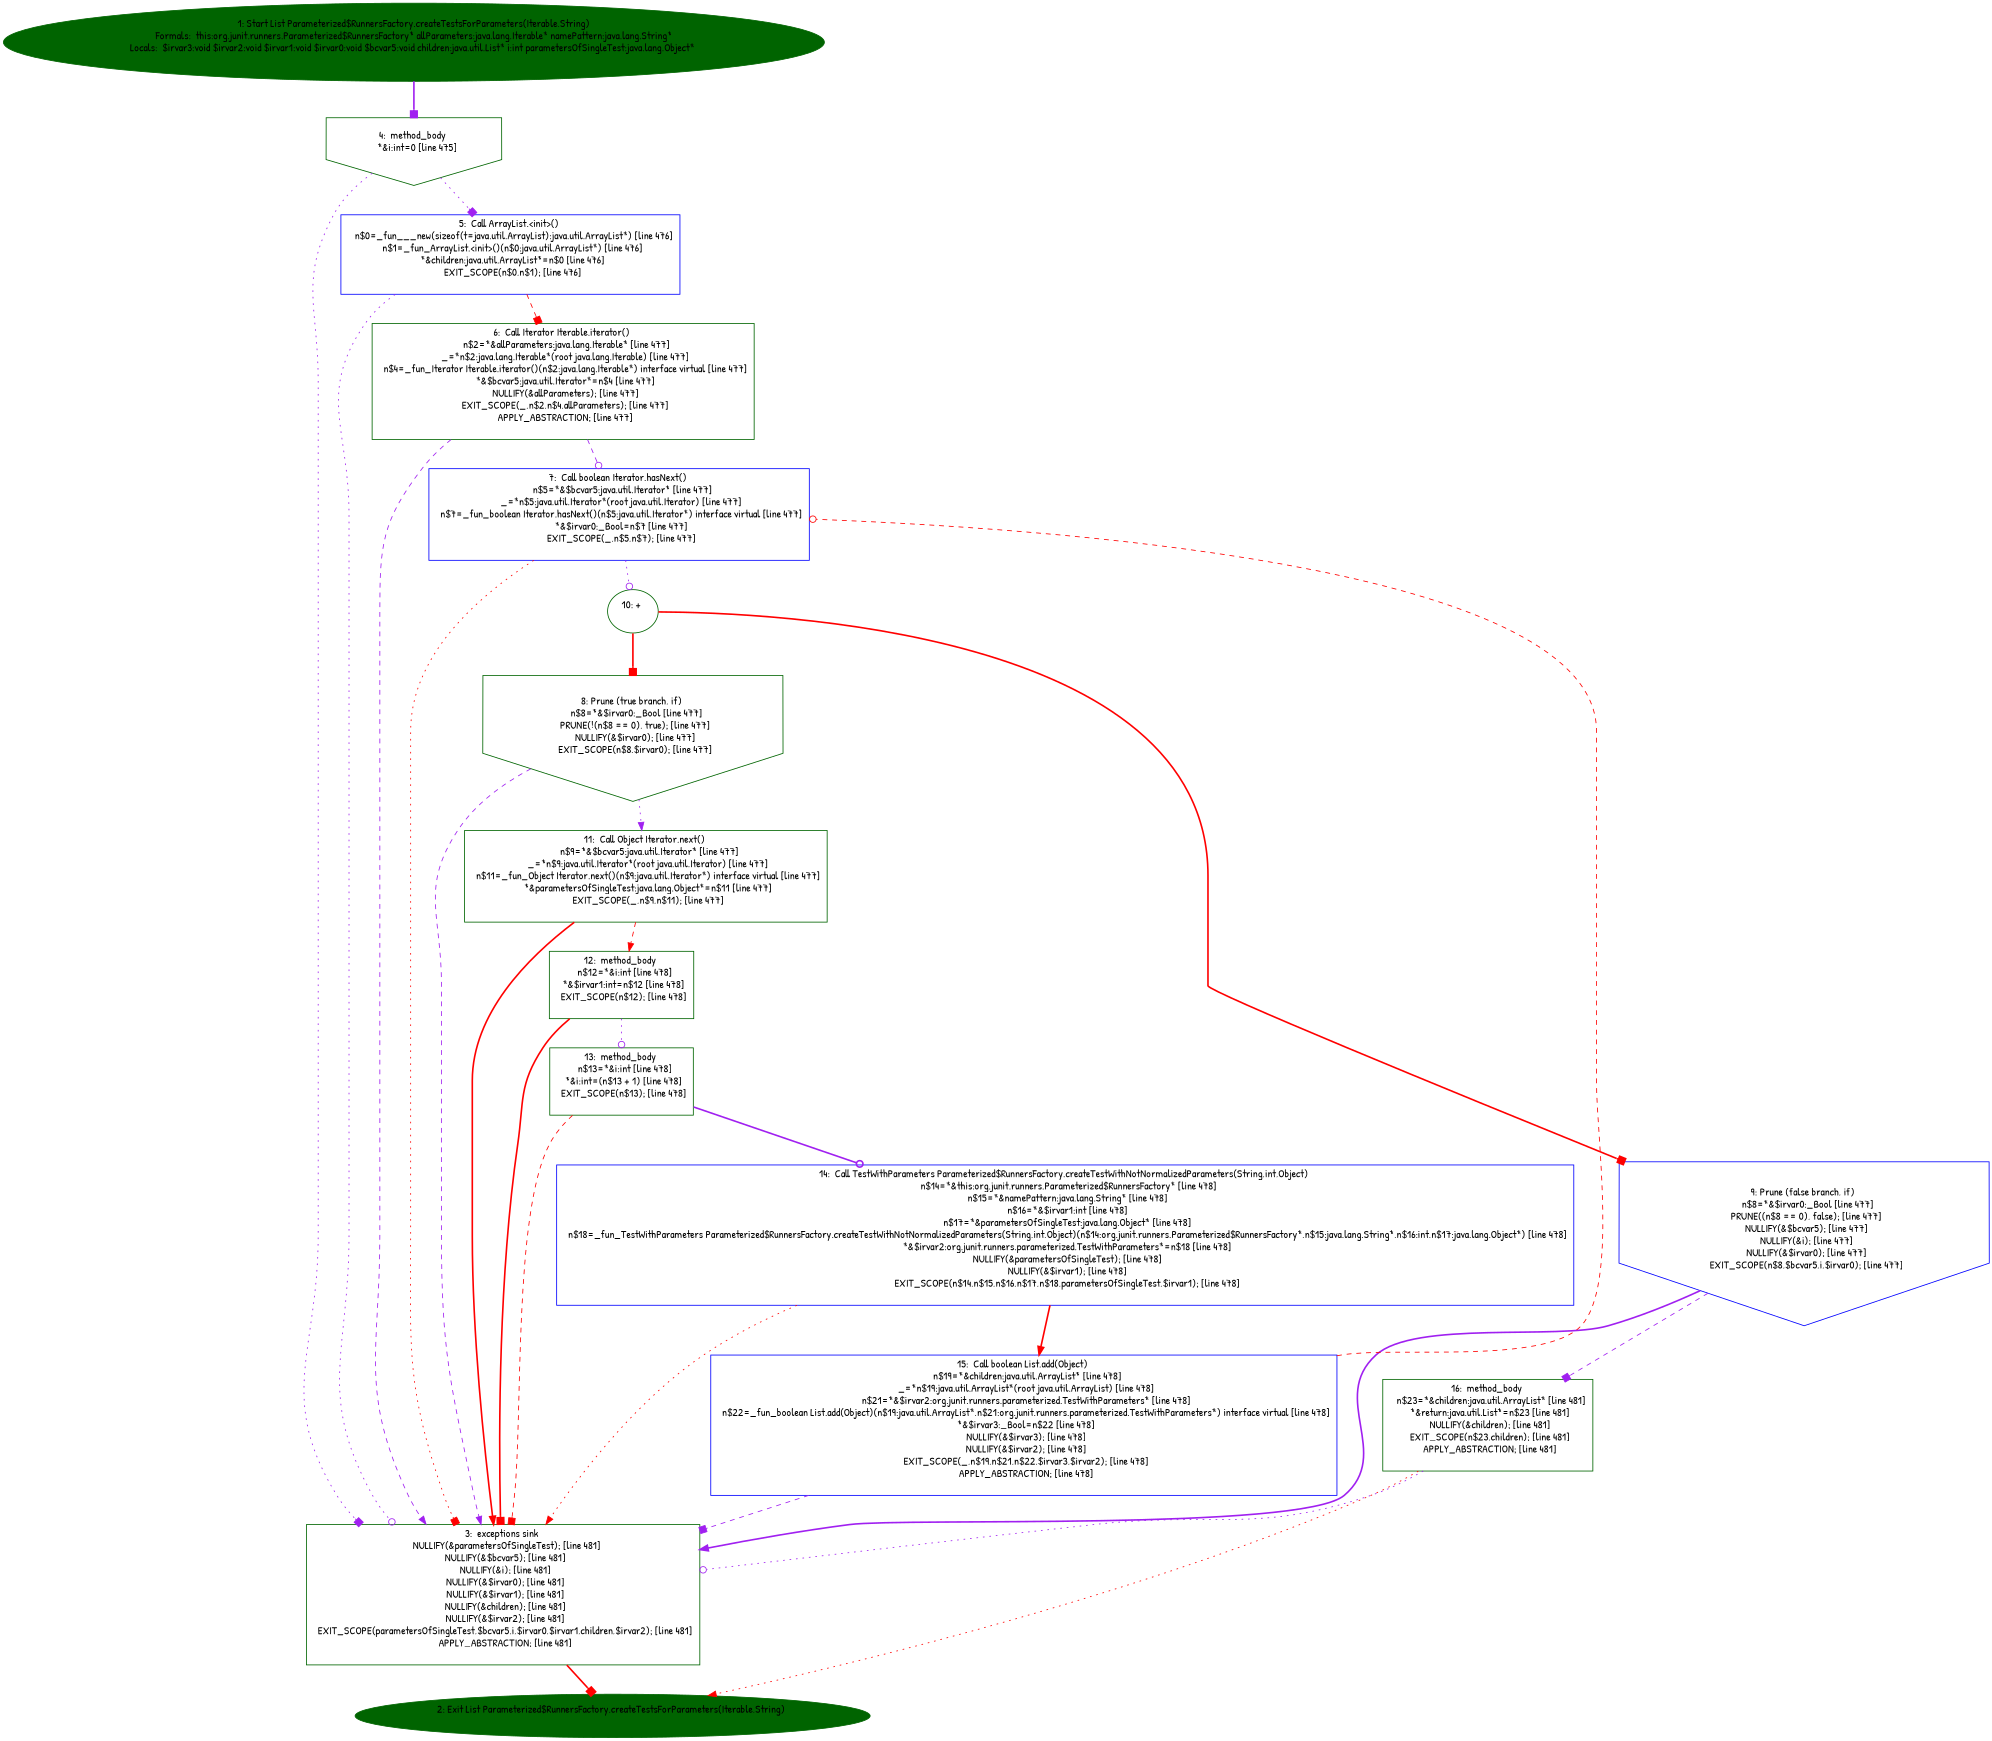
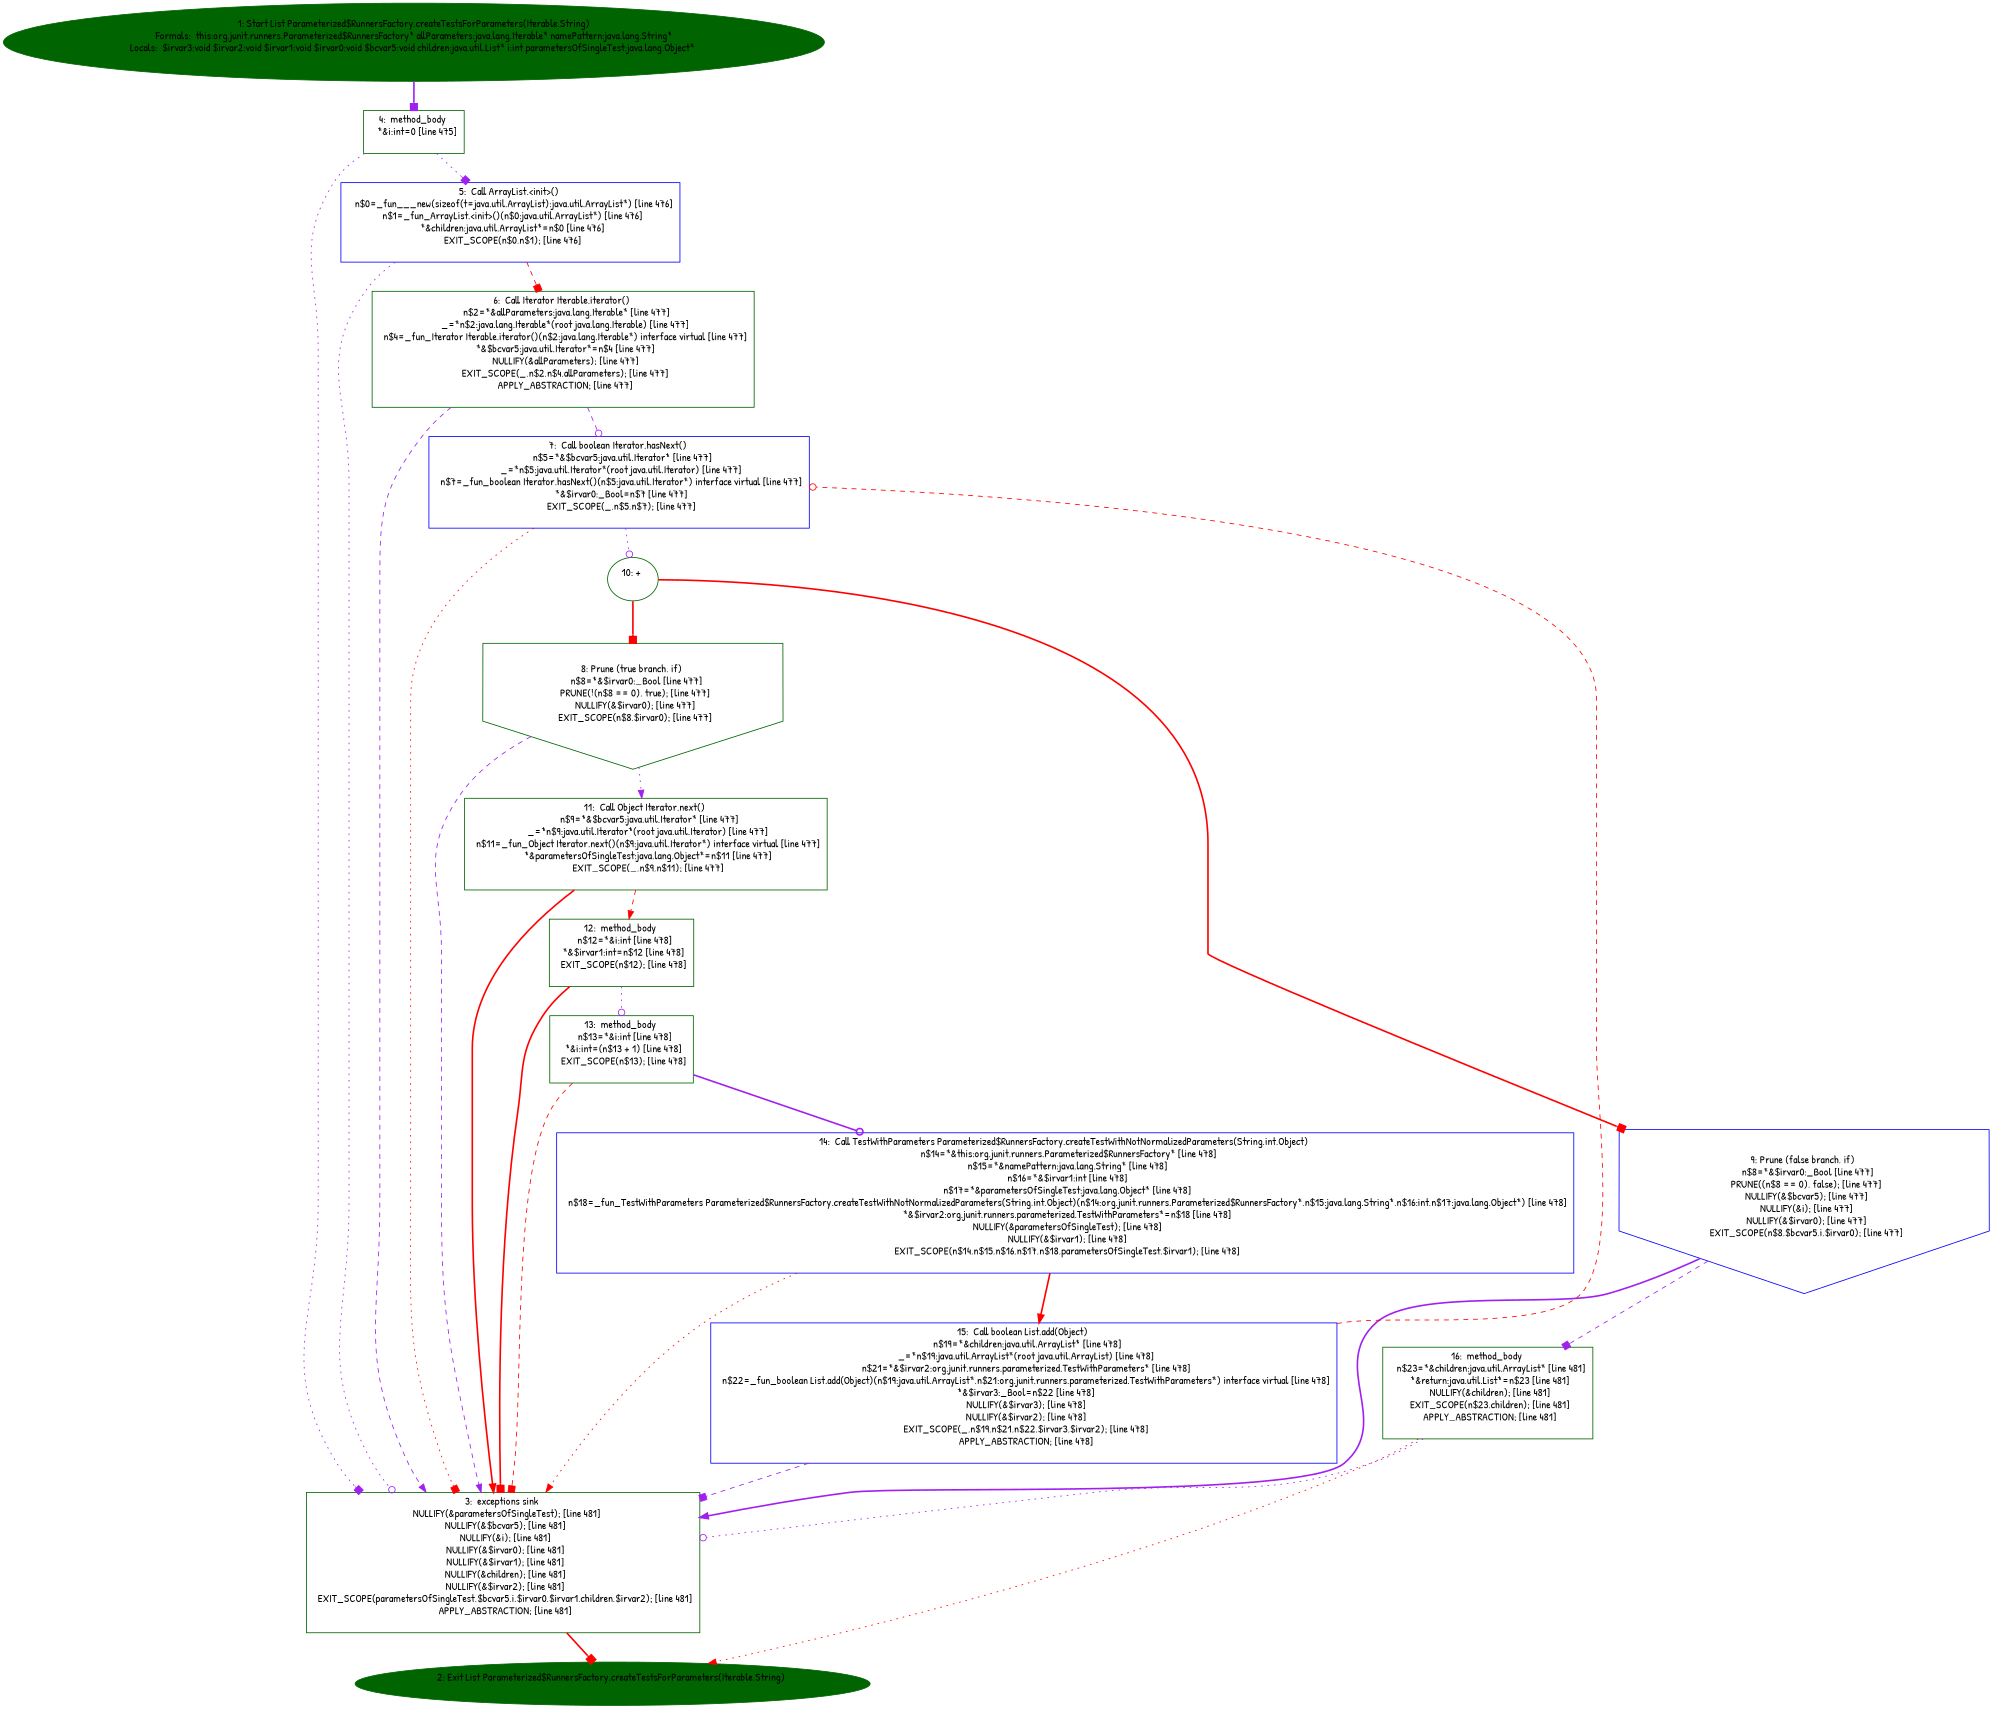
(414, 148) -> (414, 132)
